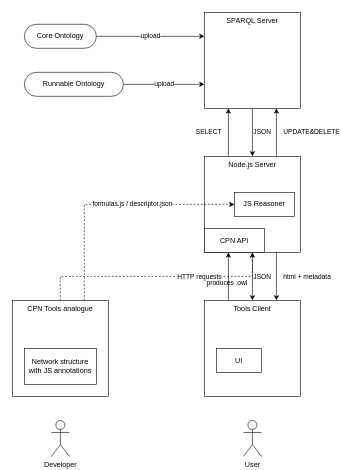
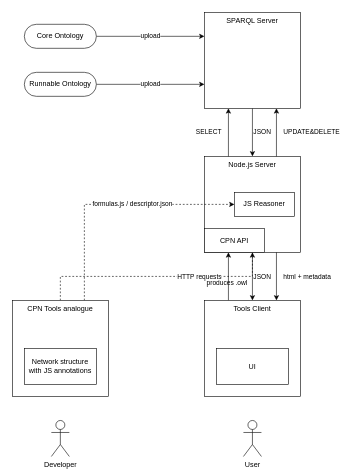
(74, 84) -> (60, 84)
(239, 360) -> (252, 366)
